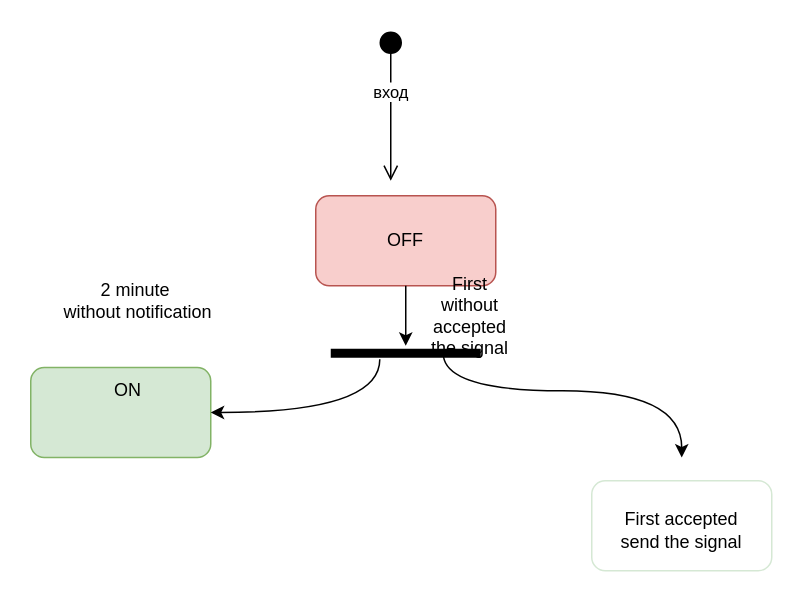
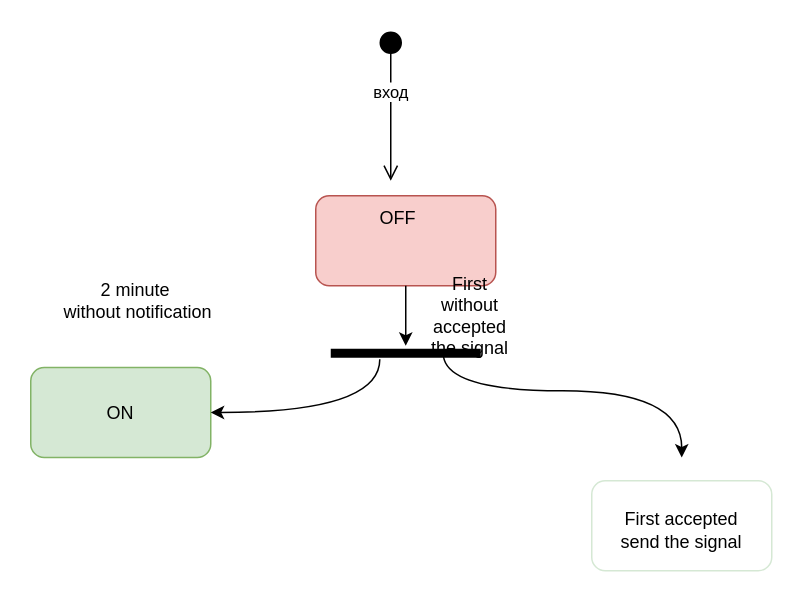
(406, 241) -> (398, 218)
(128, 390) -> (121, 413)
